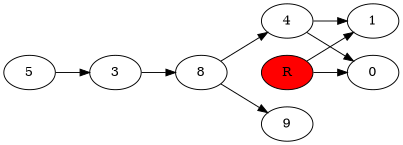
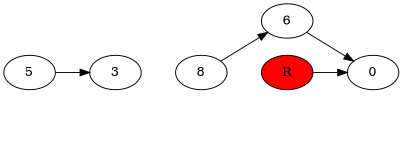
(287, 21) -> (287, 21)
(373, 21) -> none
(154, 73) -> none
(287, 124) -> none
